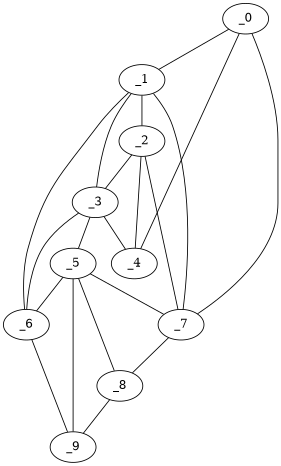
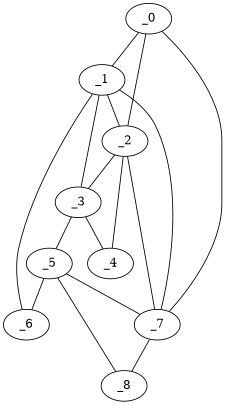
(190, 141) -> (137, 80)
(40, 254) -> none
(73, 447) -> none
